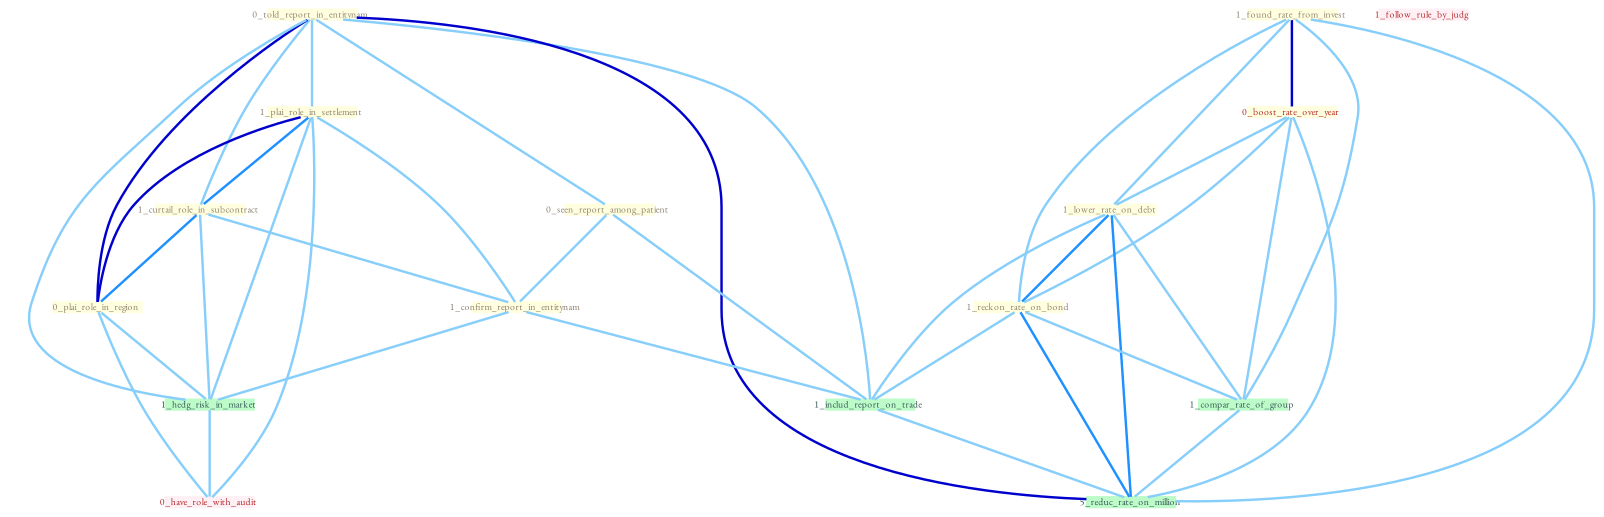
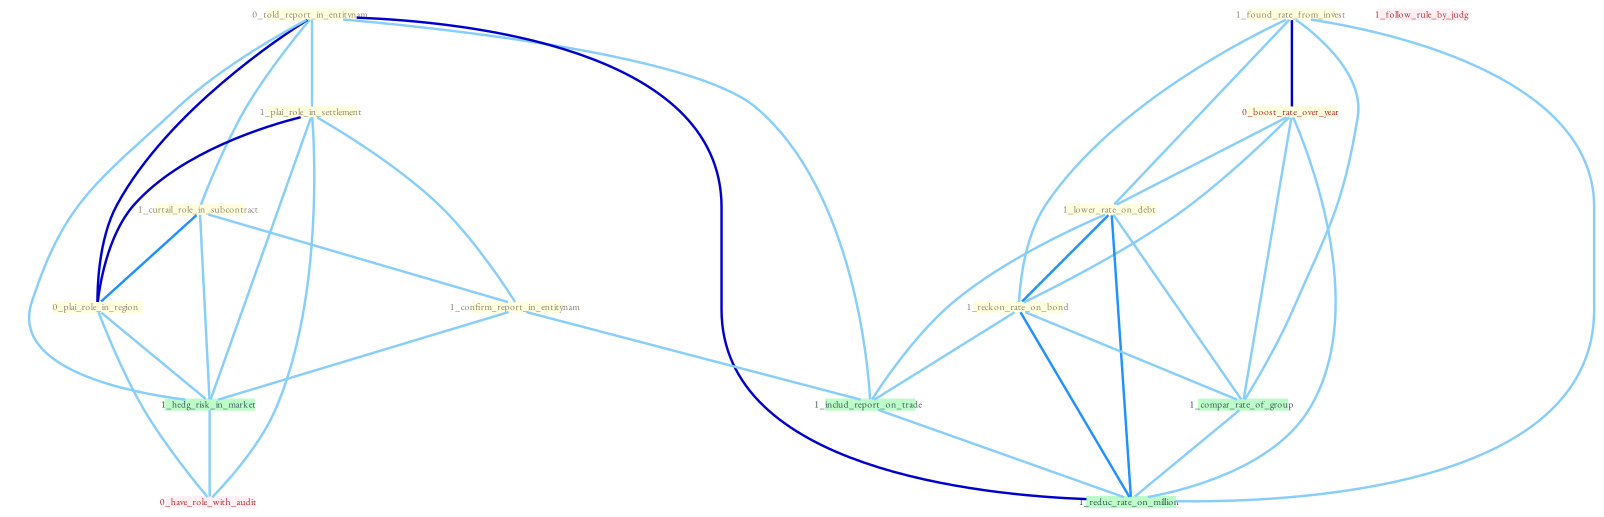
(256, 161) -> none
(609, 210) -> none
(1131, 502) -> (1131, 502)
